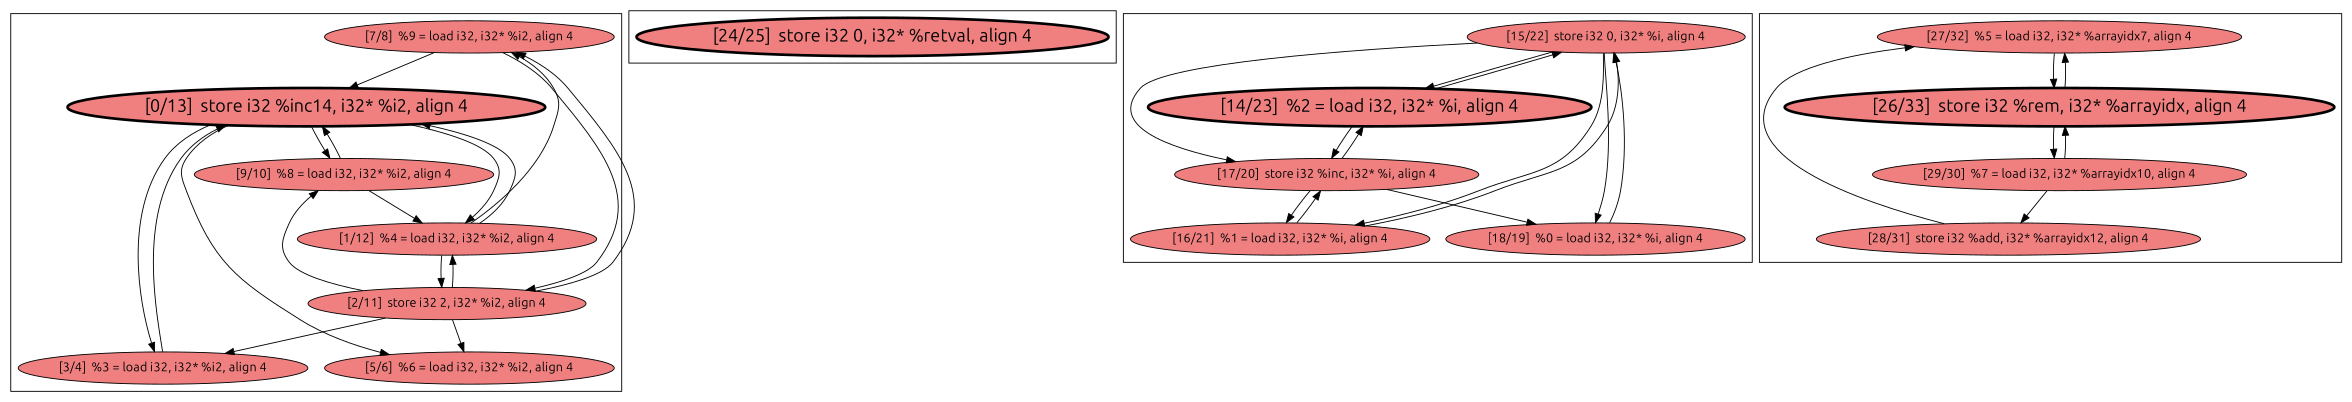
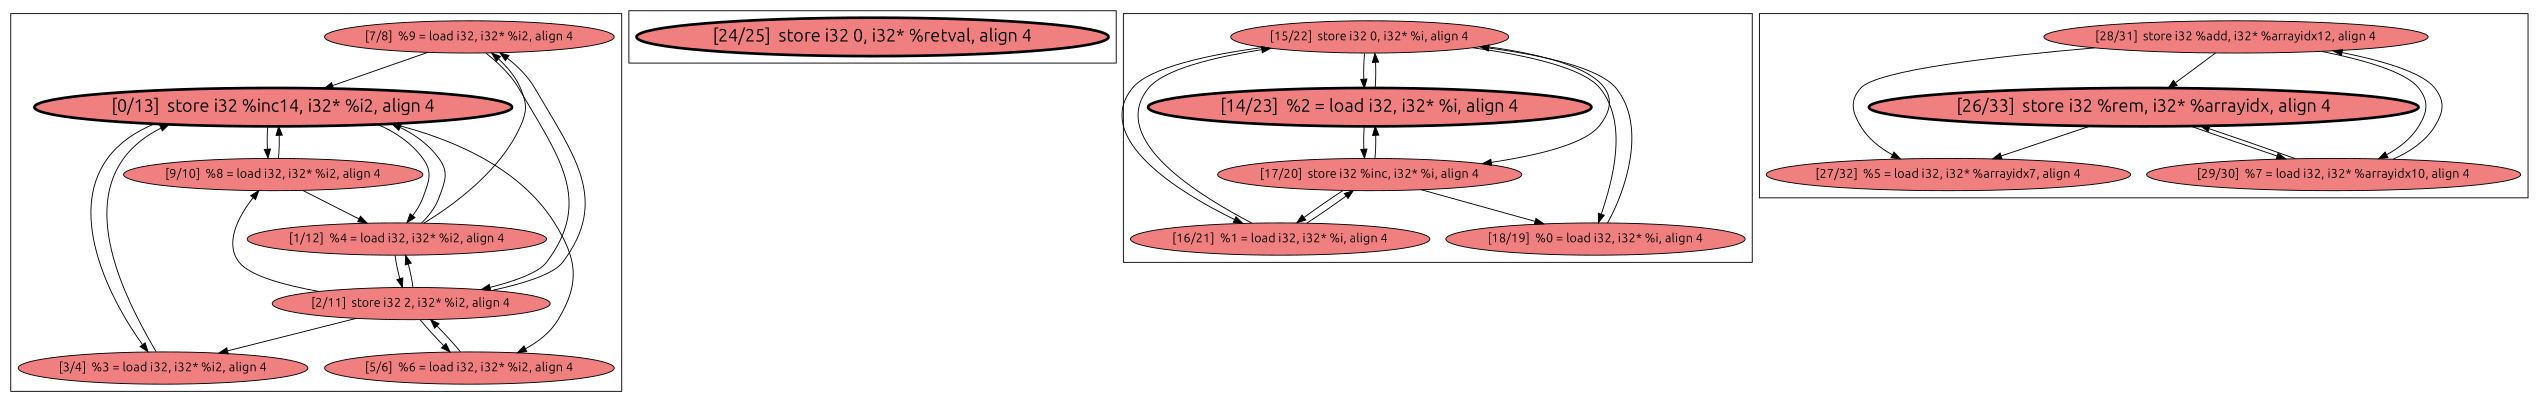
(2054, 66) -> (2196, 68)
none -> (2411, 81)
none -> (449, 339)
